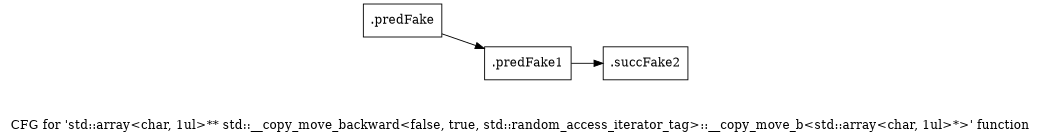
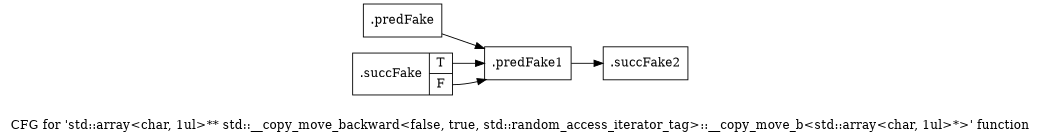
none -> (403, 74)
